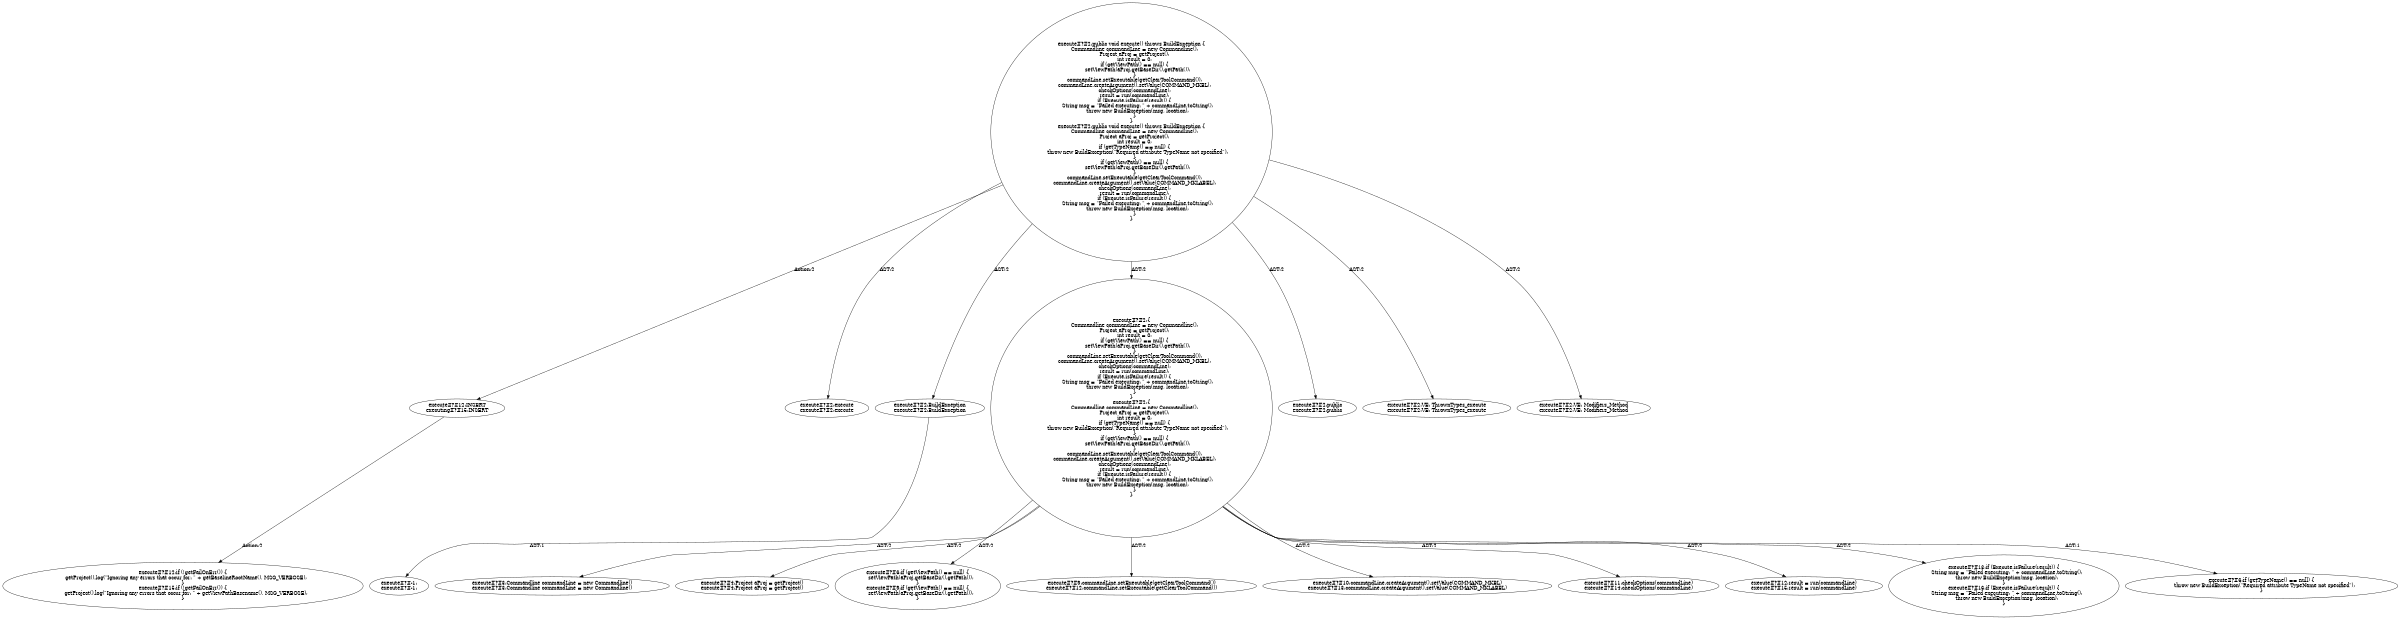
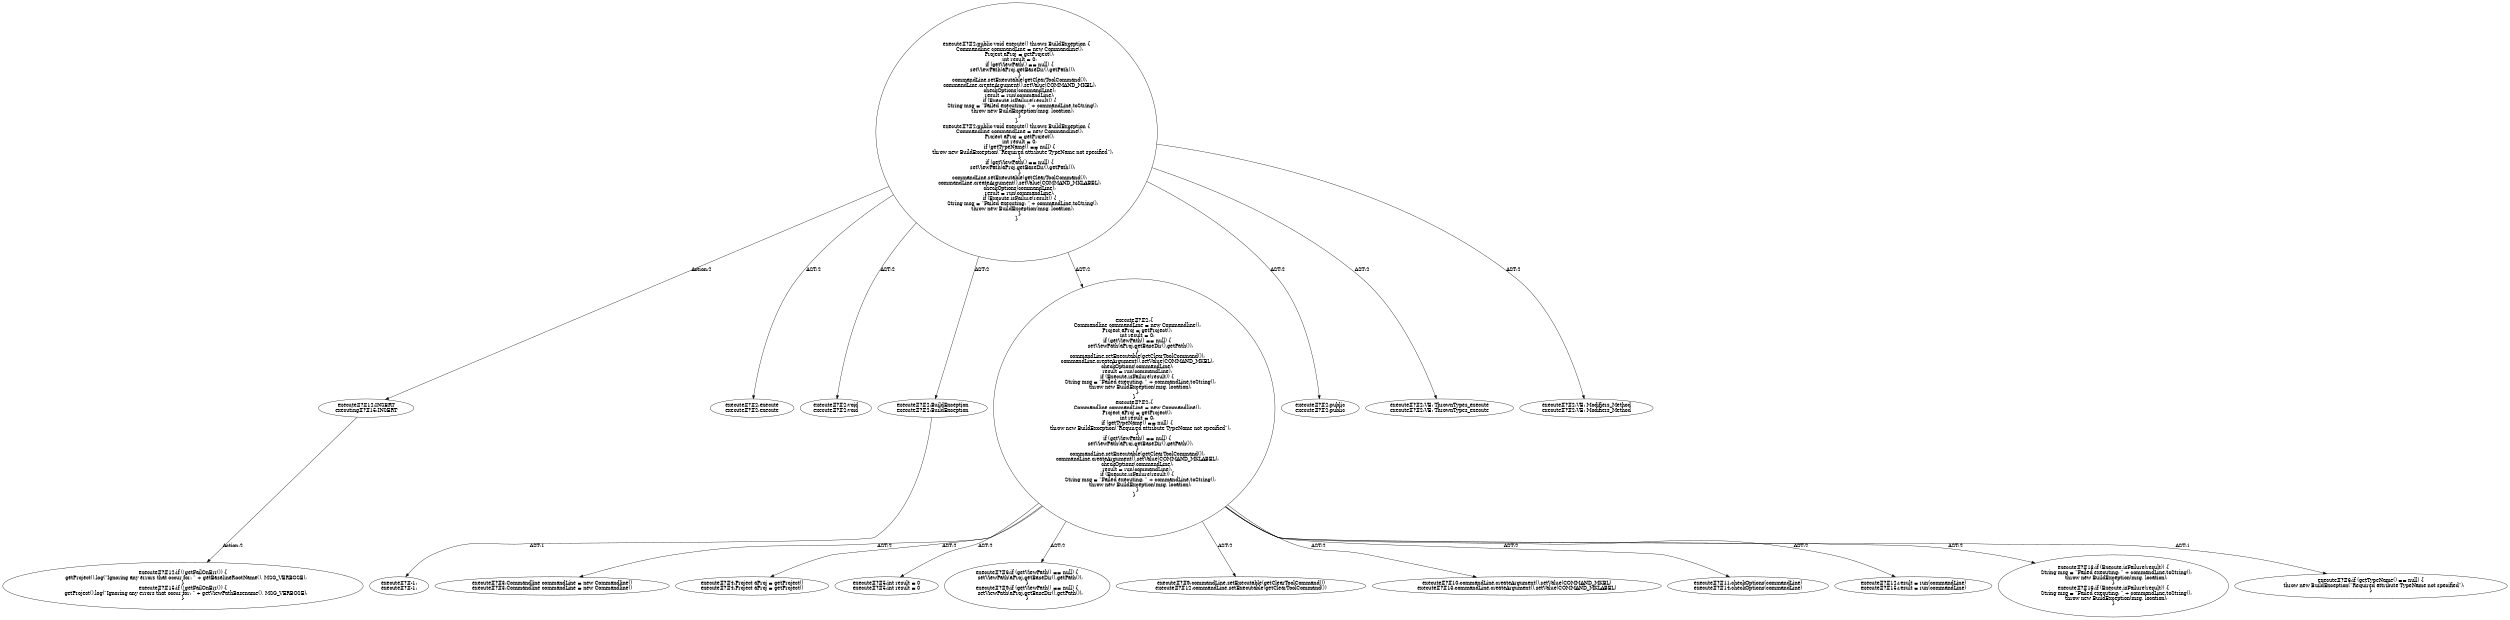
none -> (836, 408)
none -> (887, 586)
